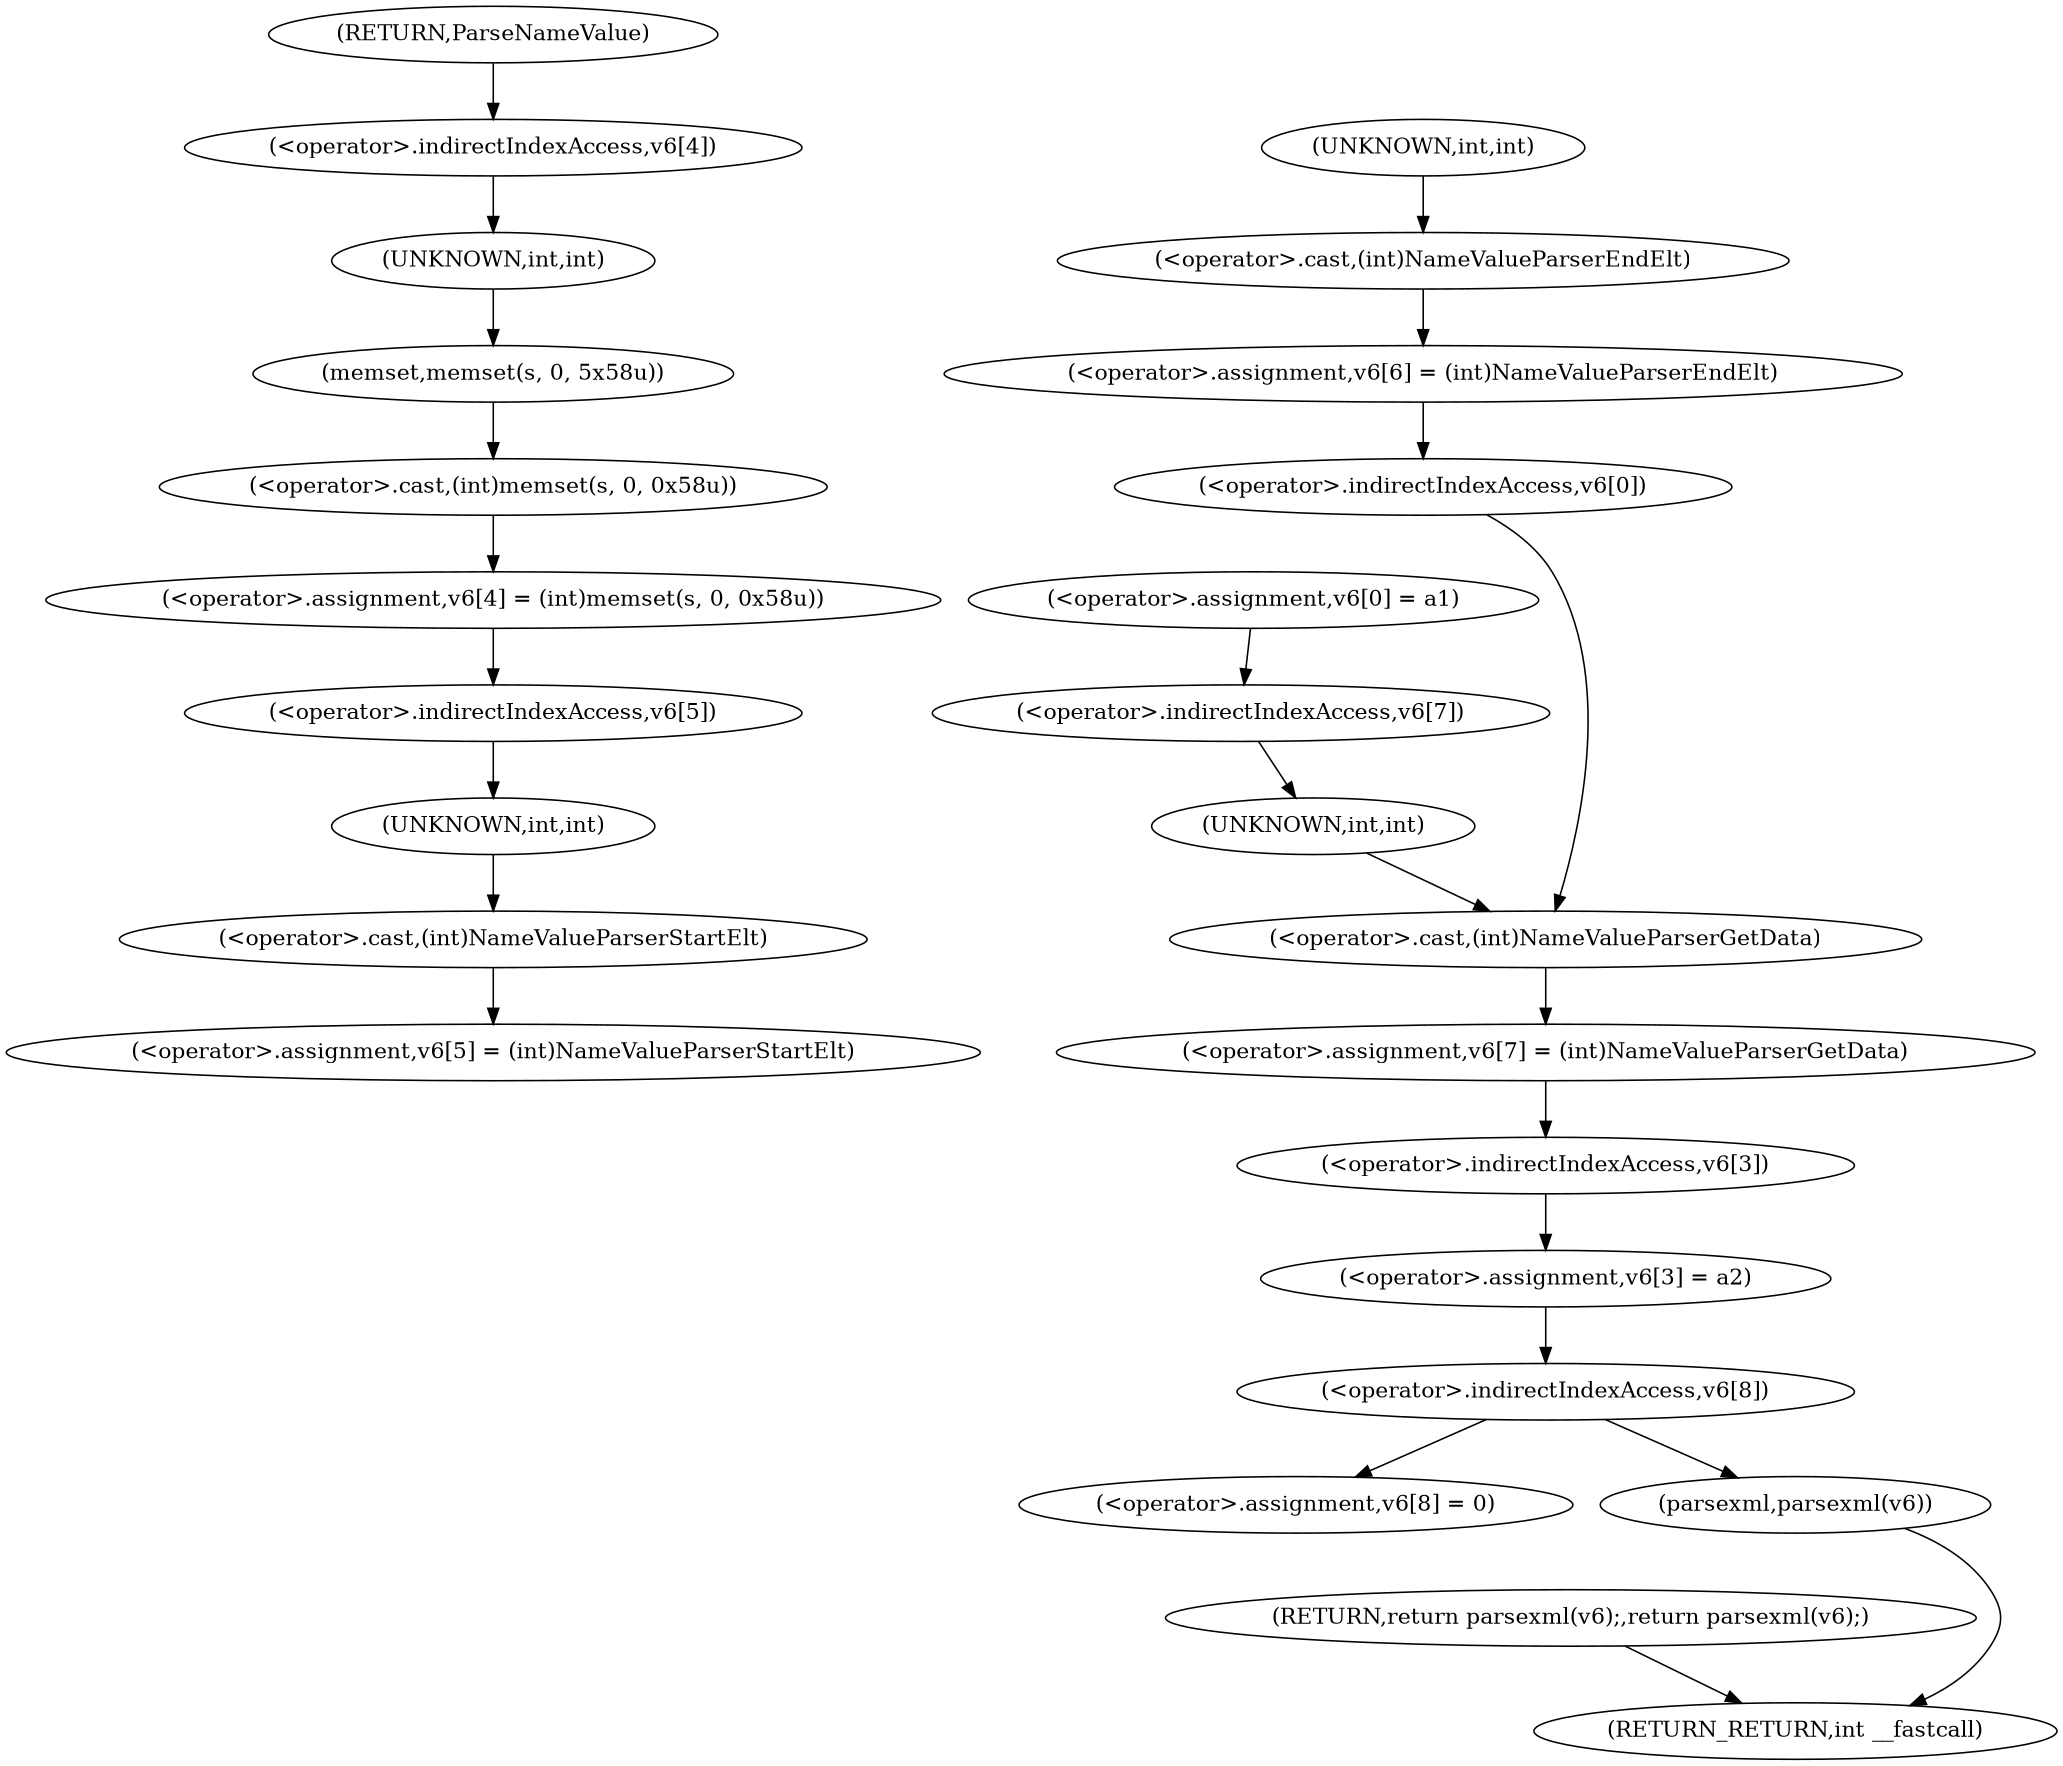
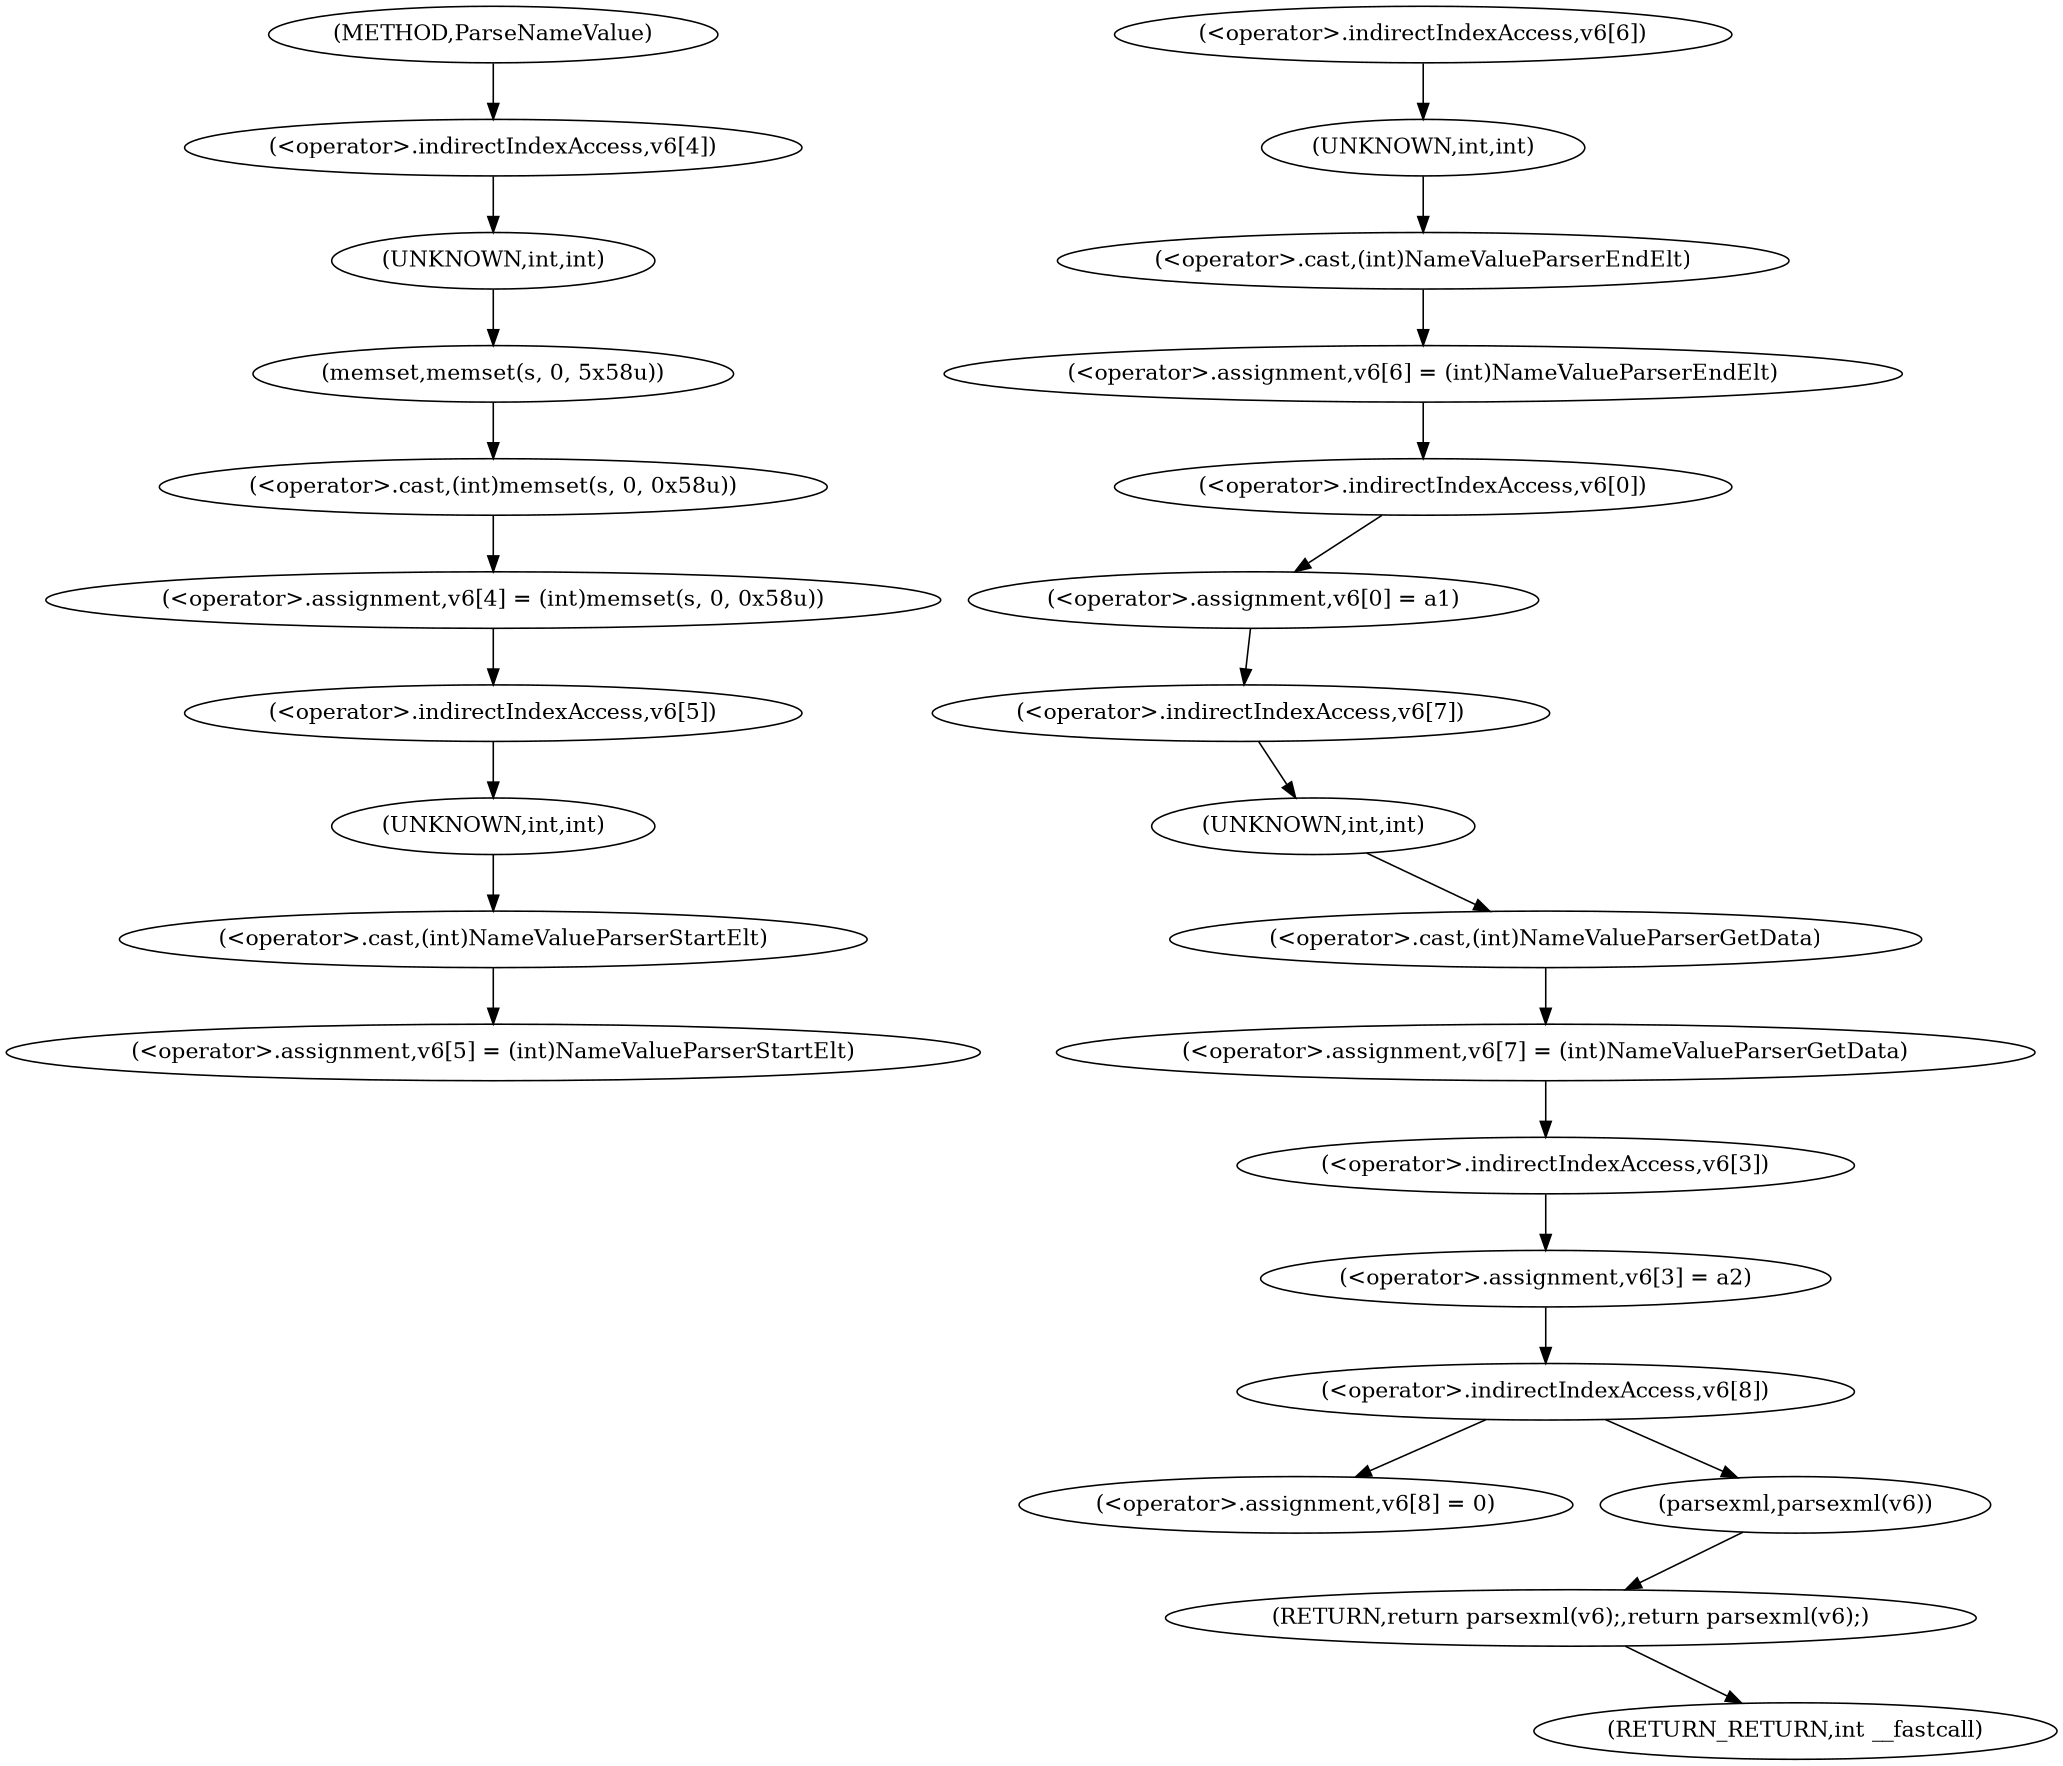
(493, 35) -> (493, 35)
none -> (1423, 35)
(1586, 688) -> (1345, 539)
(1999, 1607) -> (1691, 1557)
